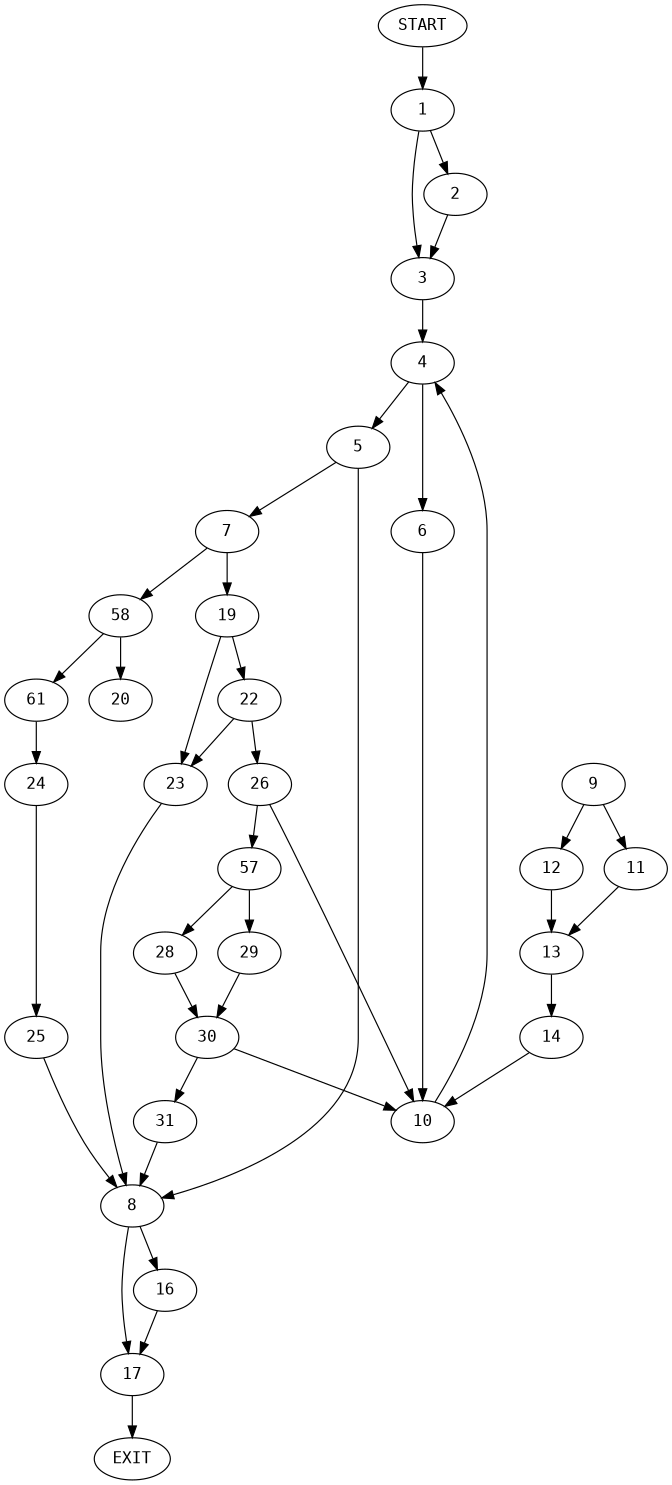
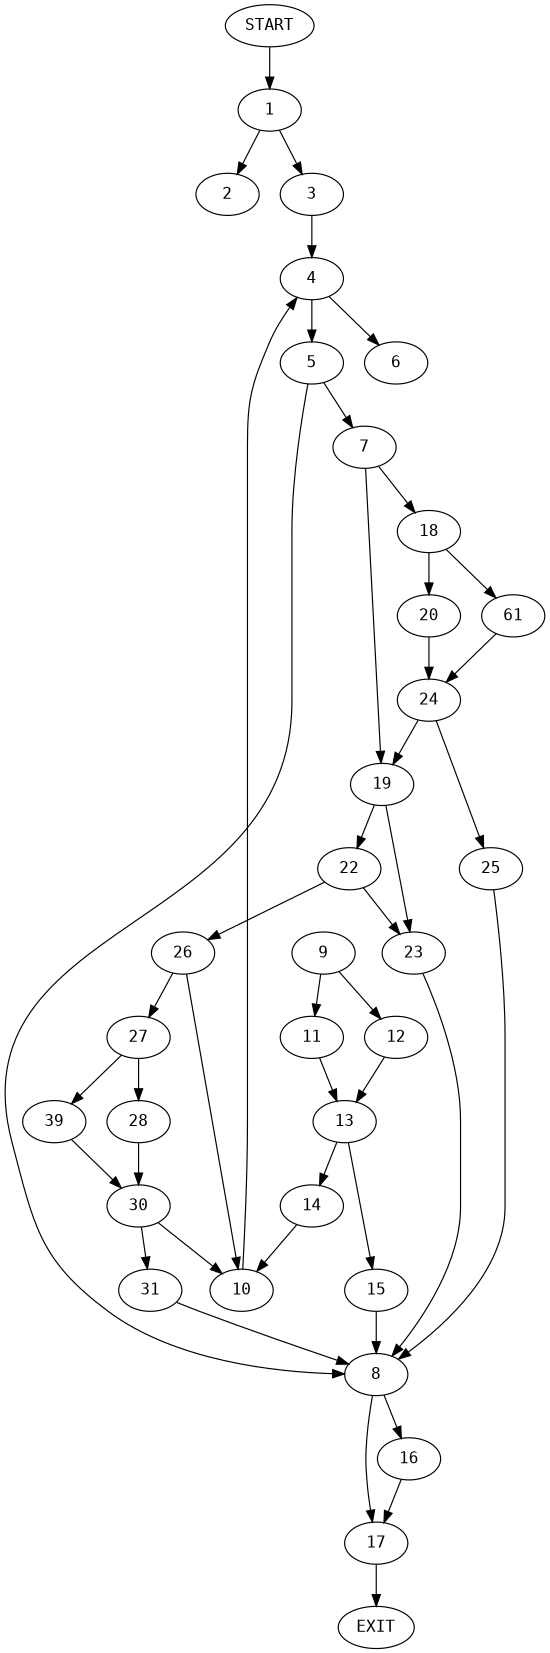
(441, 231) -> none
(121, 616) -> (429, 532)
none -> (429, 652)
none -> (408, 737)
(423, 821) -> none
(249, 869) -> (139, 1037)
(249, 953) -> (54, 1122)
none -> (376, 1290)
